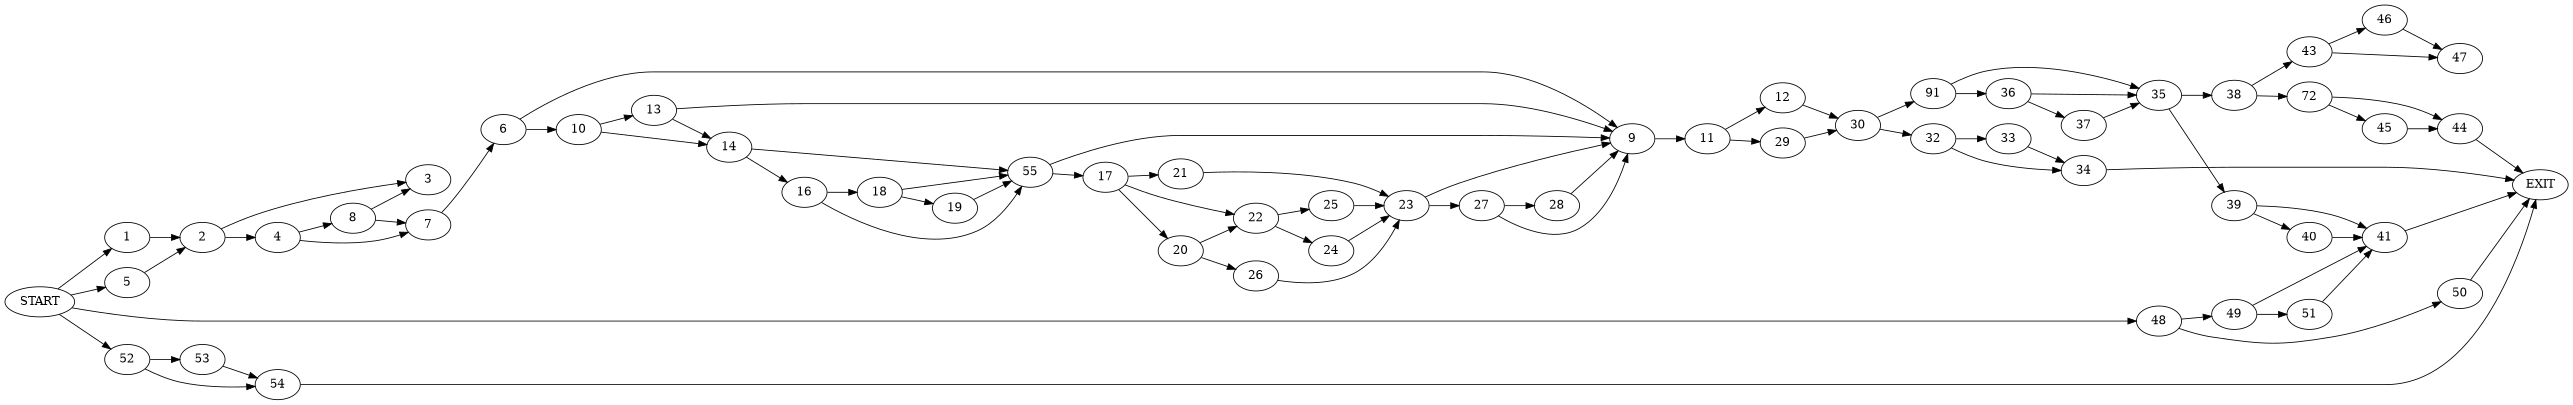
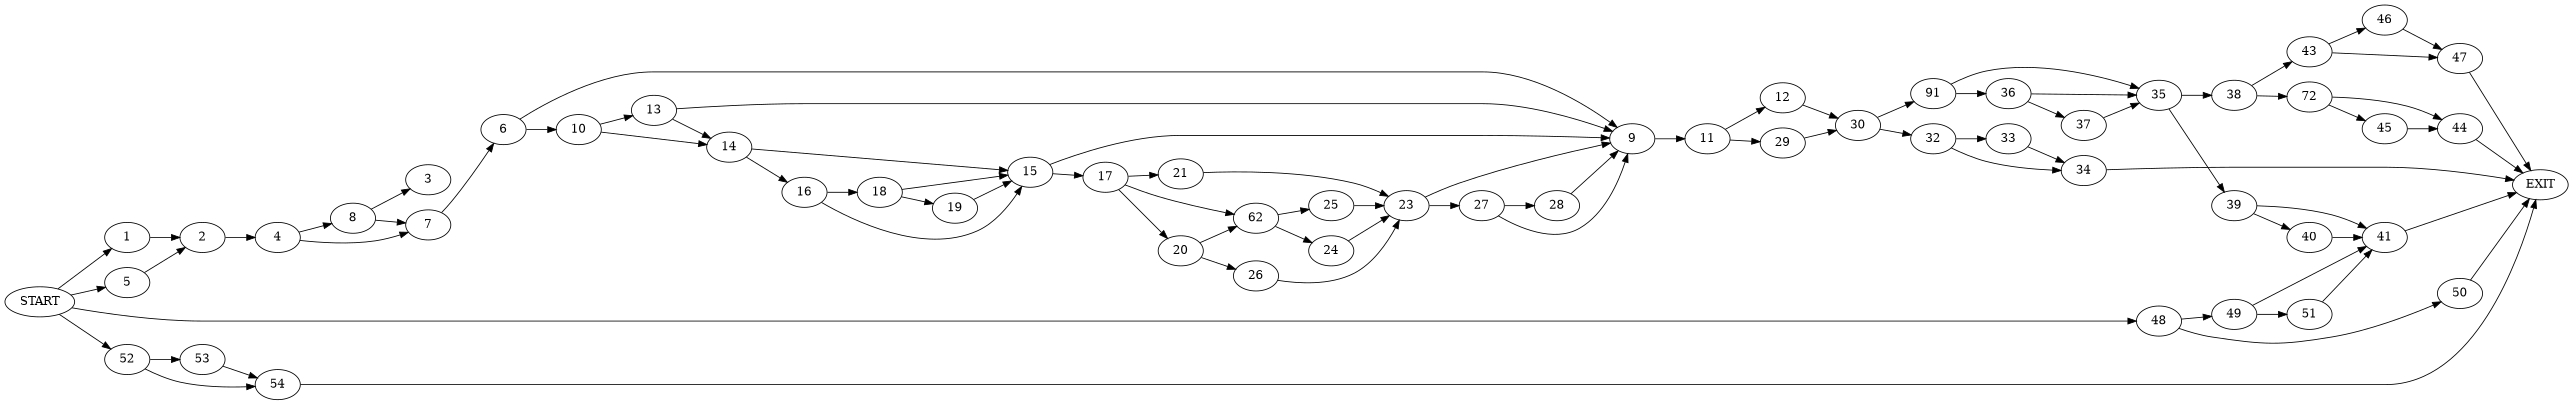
none -> (2498, 118)
(1030, 172) -> (1030, 172)
(308, 200) -> none
(1256, 218) -> (1256, 218)
